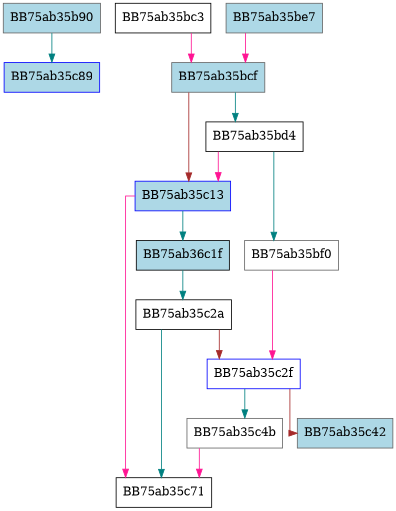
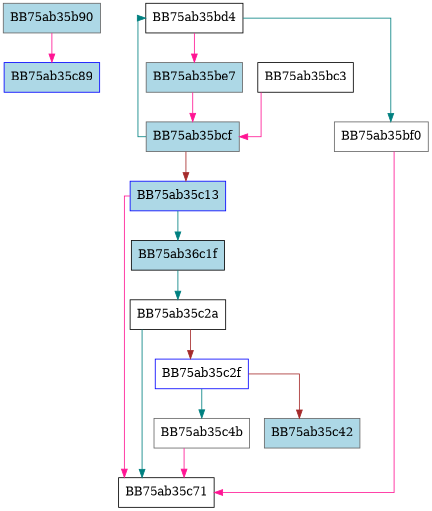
(52, 44) -> (52, 44)
(218, 162) -> (194, 44)
(272, 311) -> (394, 408)
